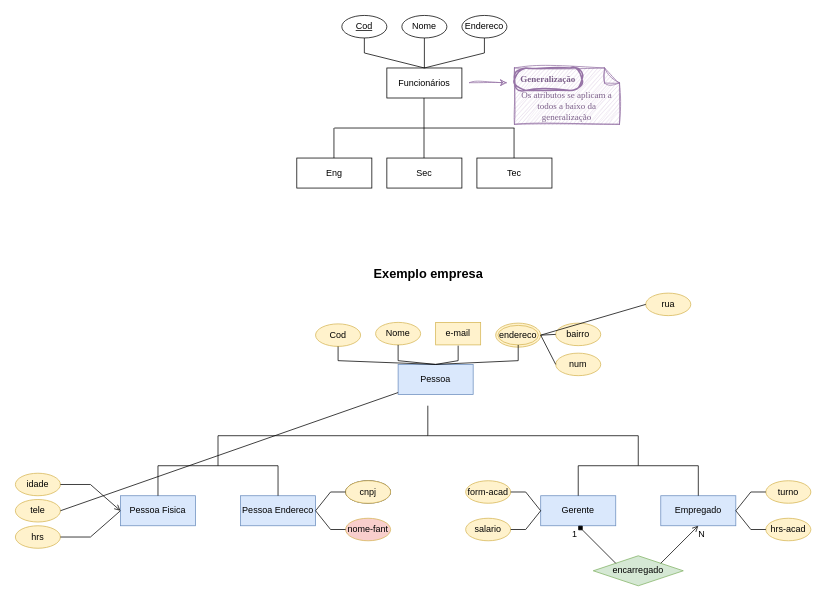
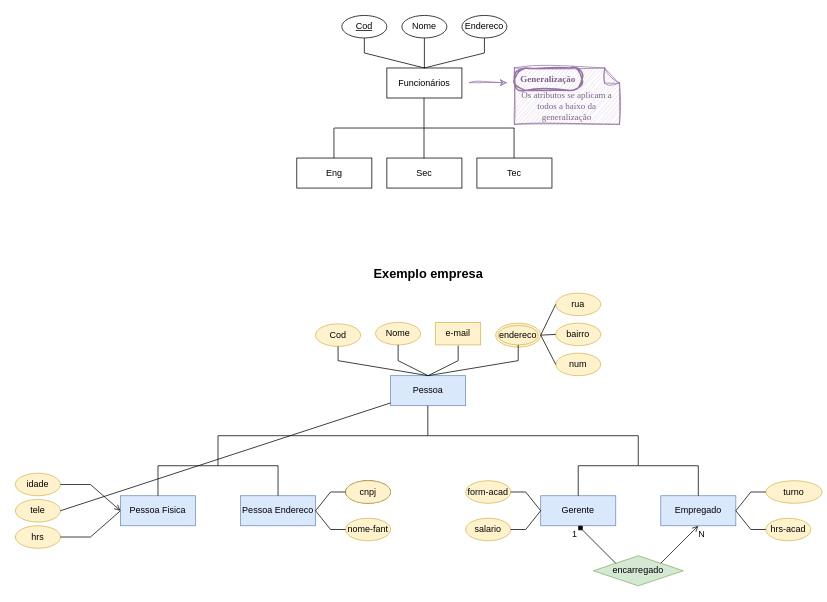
(668, 304) -> (578, 304)
(435, 379) -> (428, 390)
(788, 492) -> (794, 492)
(368, 529) -> (368, 529)
